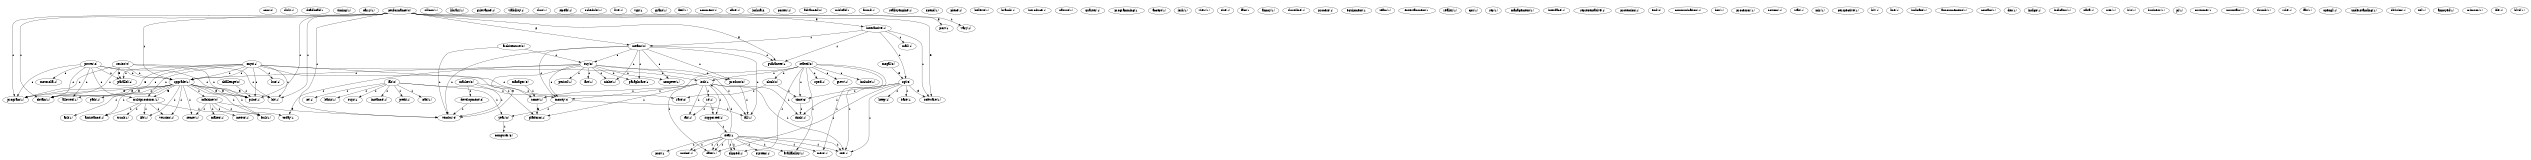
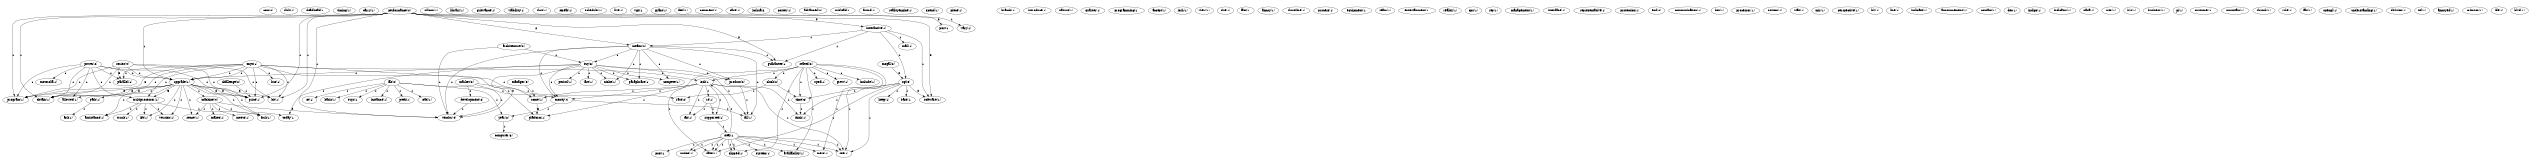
(982, 11) -> none
(113, 97) -> (82, 108)
